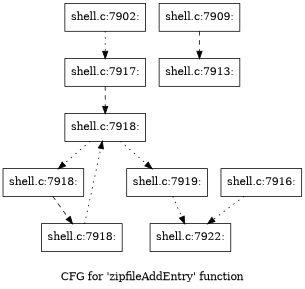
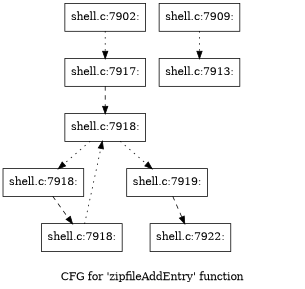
(199, 41) -> (199, 41)
(261, 183) -> none
(177, 207) -> (177, 207)
